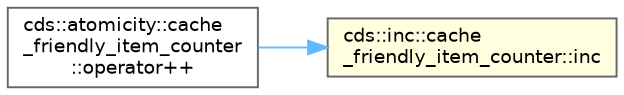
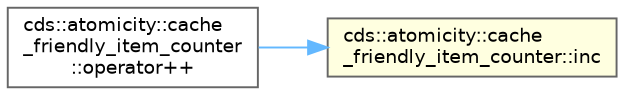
(472, 48) -> (472, 48)
